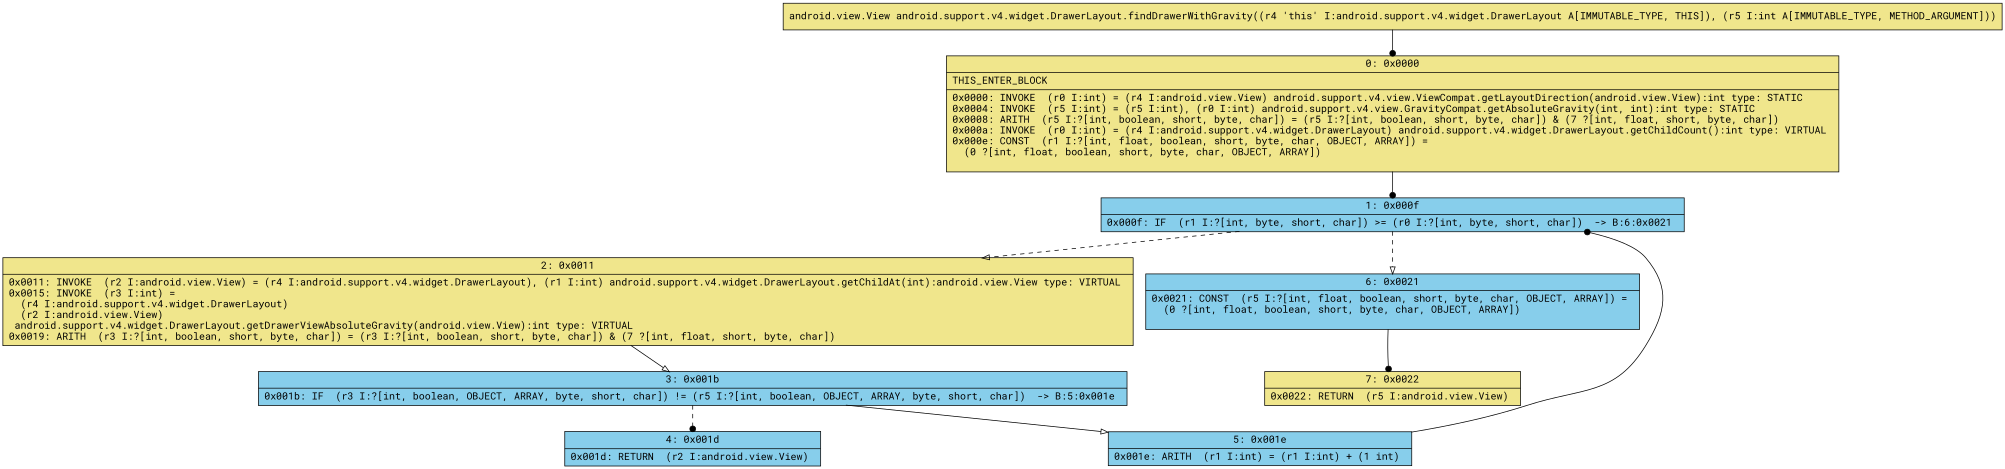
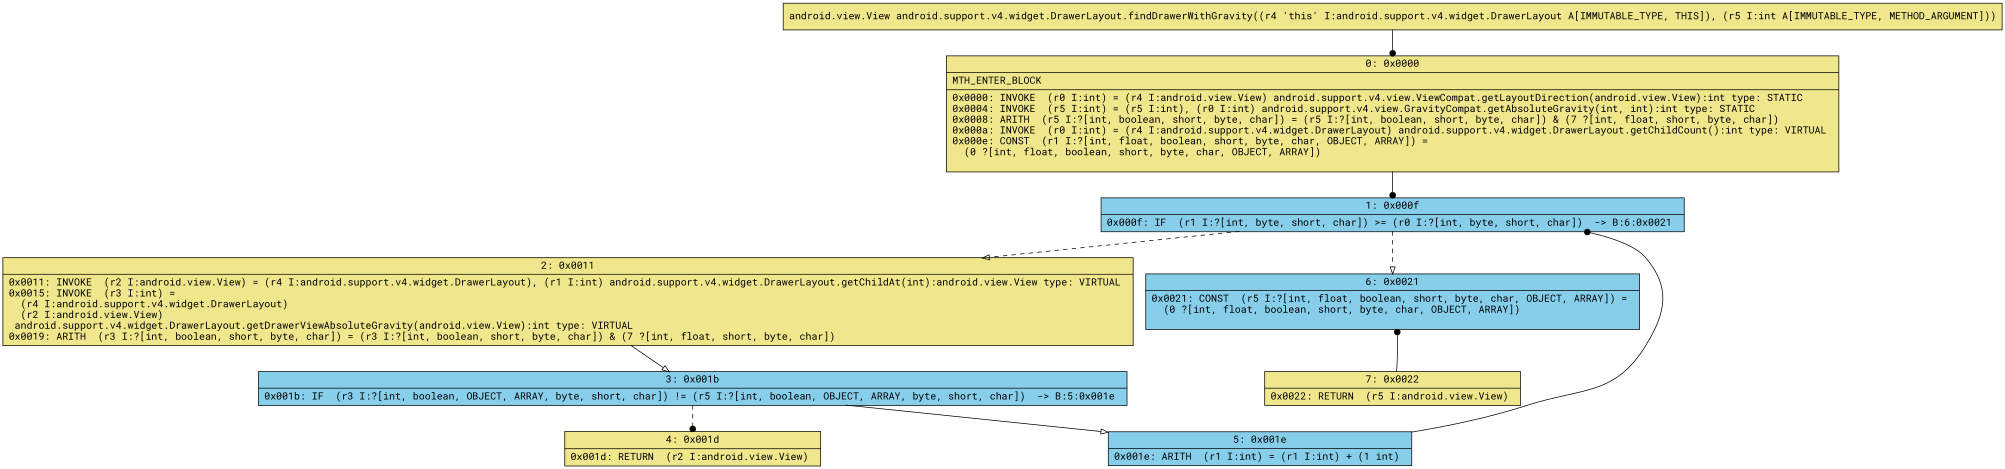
(1000, 81) -> (997, 81)
(1388, 348) -> (1397, 354)
(693, 449) -> (693, 449)
